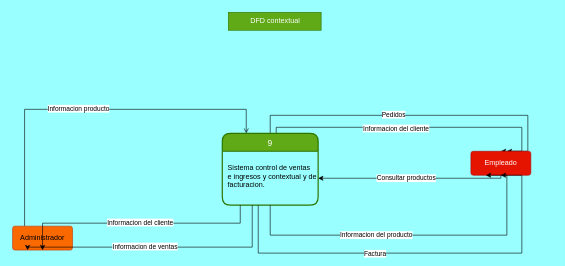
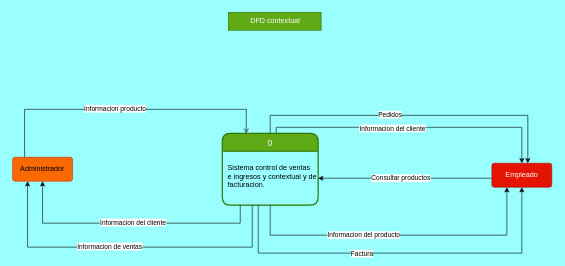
(270, 143) -> (270, 143)
(501, 164) -> (522, 176)
(42, 239) -> (42, 170)
